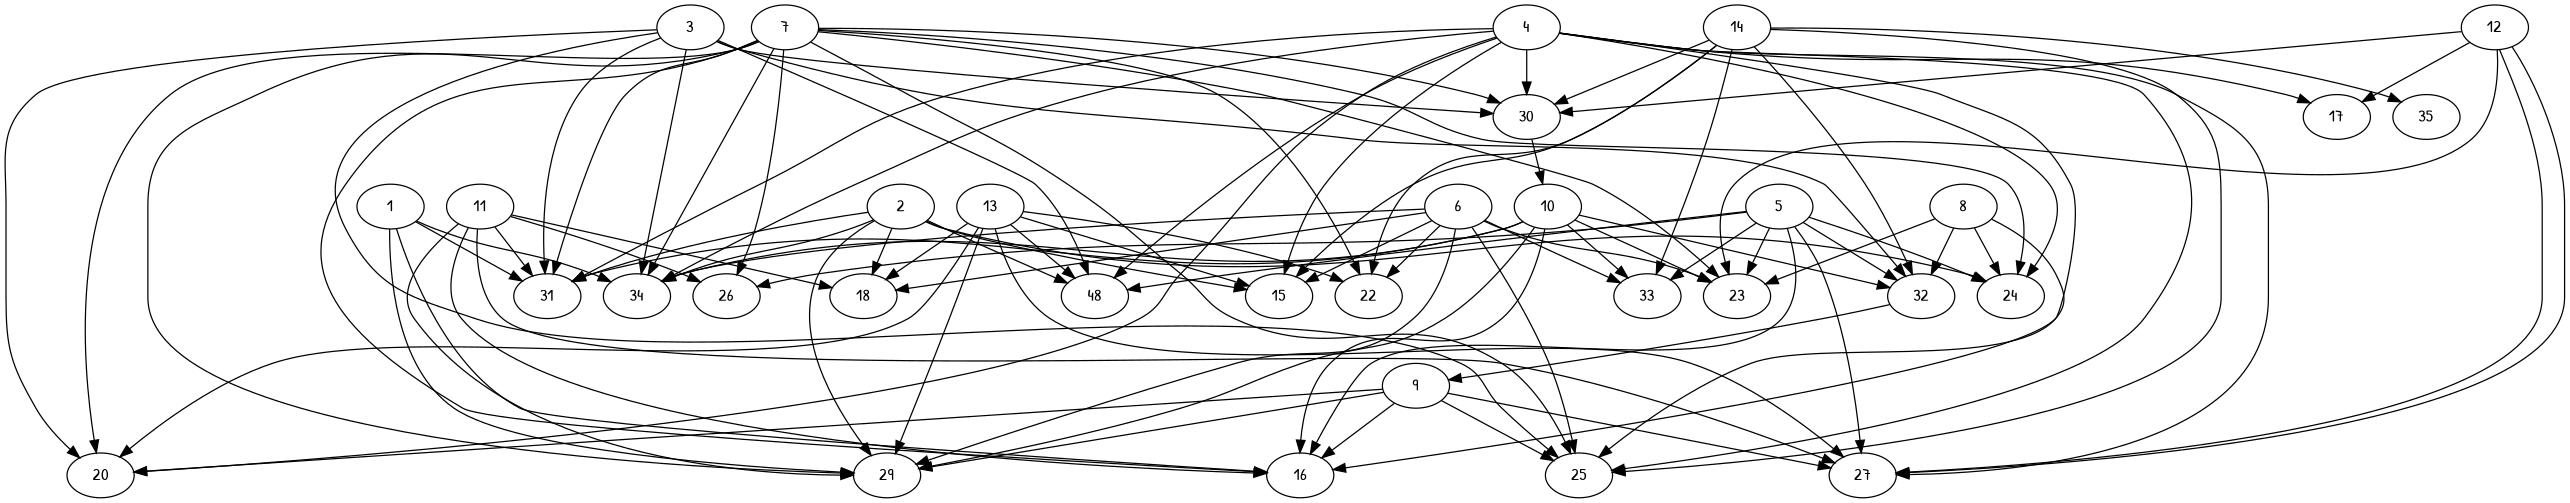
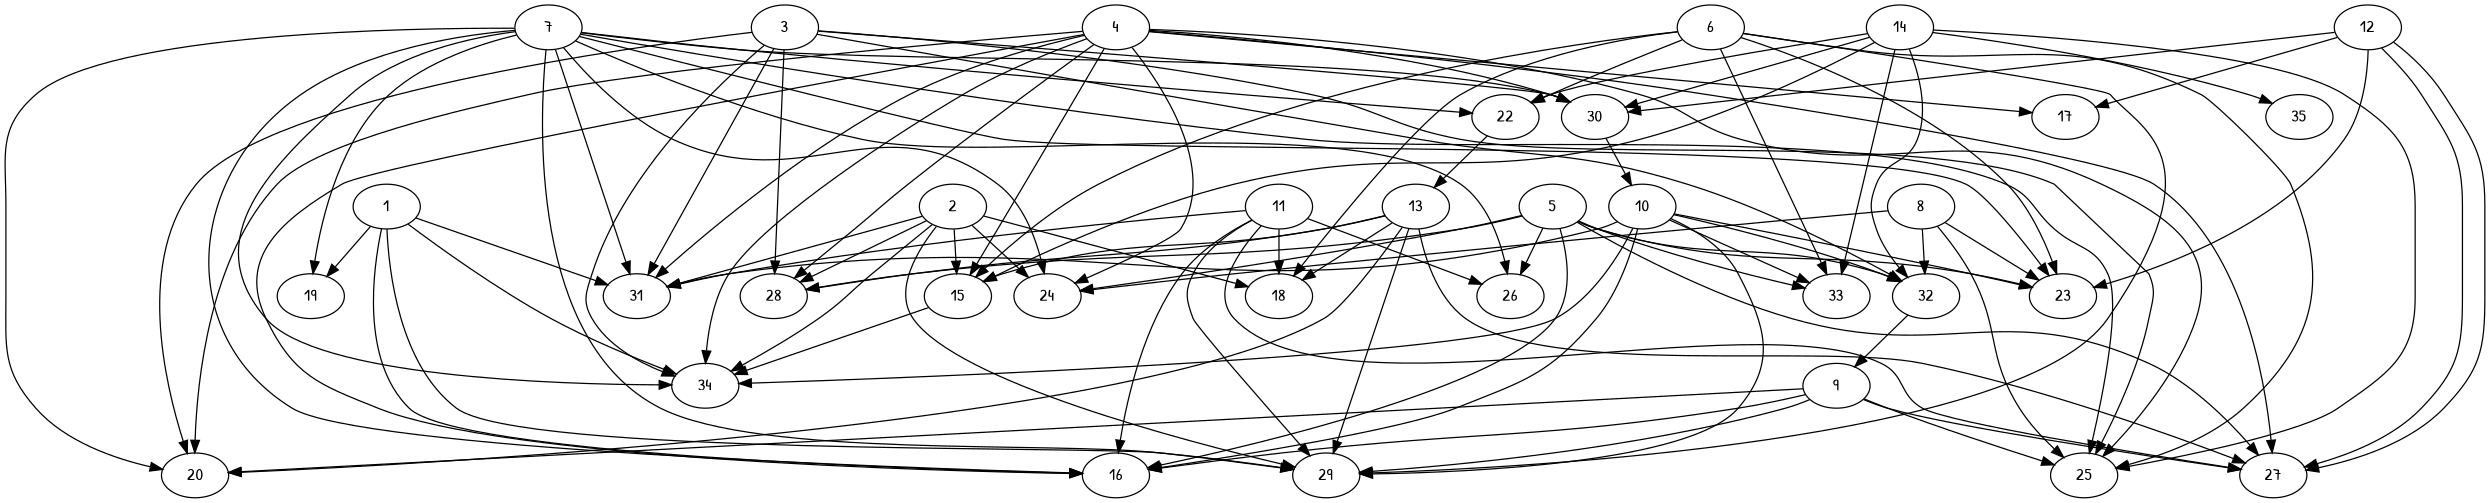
(1161, 222) -> (837, 339)
(1179, 237) -> (1465, 157)
none -> (311, 296)
(1095, 296) -> (774, 296)
